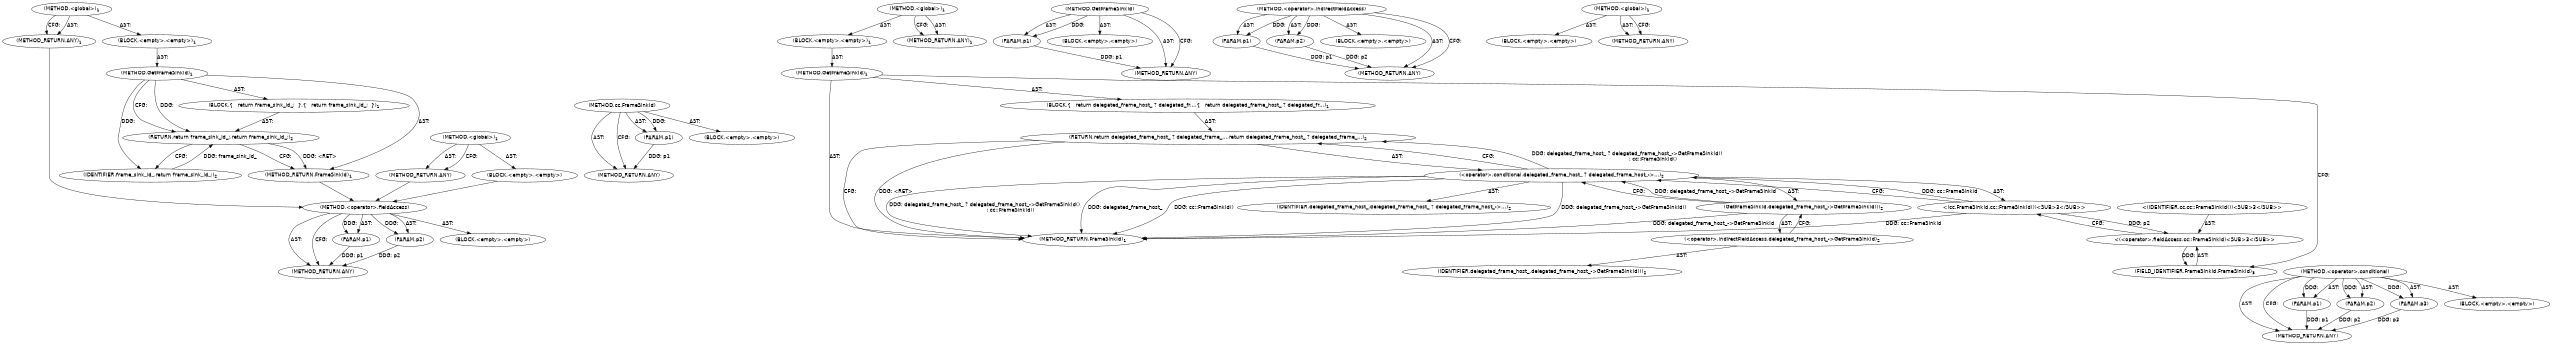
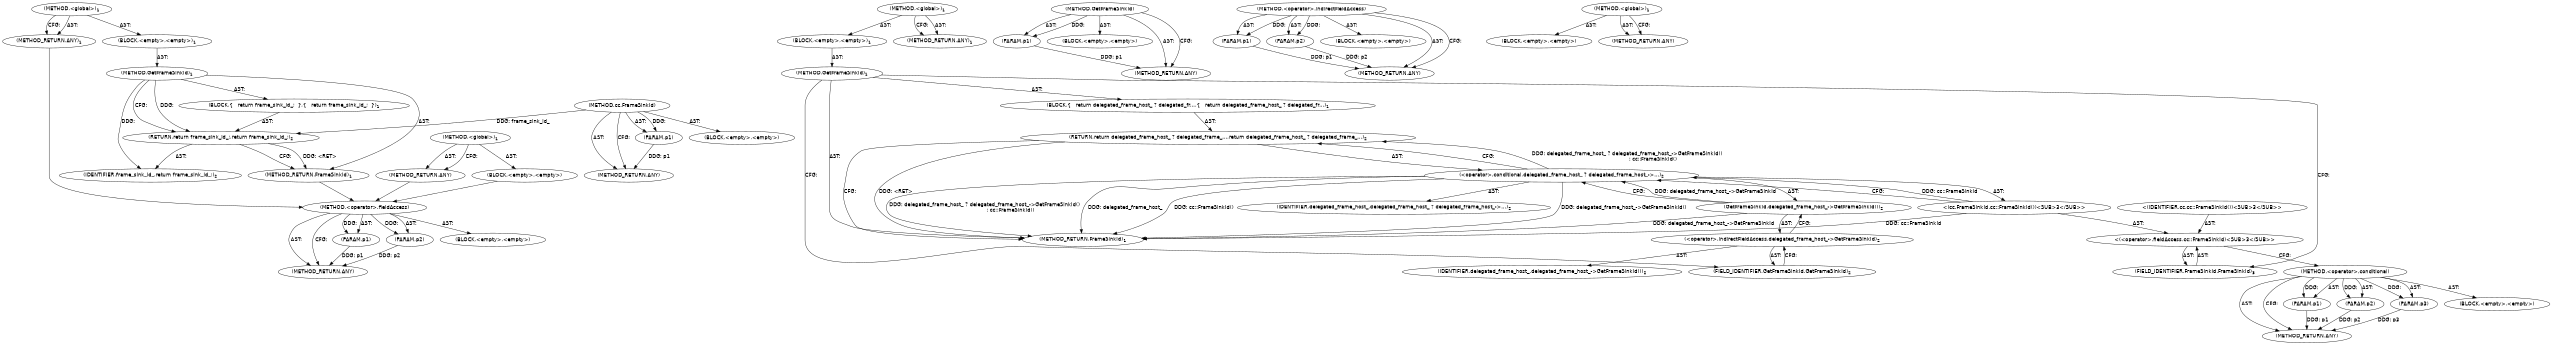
(182, 157) -> (182, 157)
(192, 160) -> (443, 124)
(2139, 224) -> (2139, 224)
(2091, 226) -> (2269, 256)
(2190, 256) -> (2190, 256)
none -> (1782, 272)
